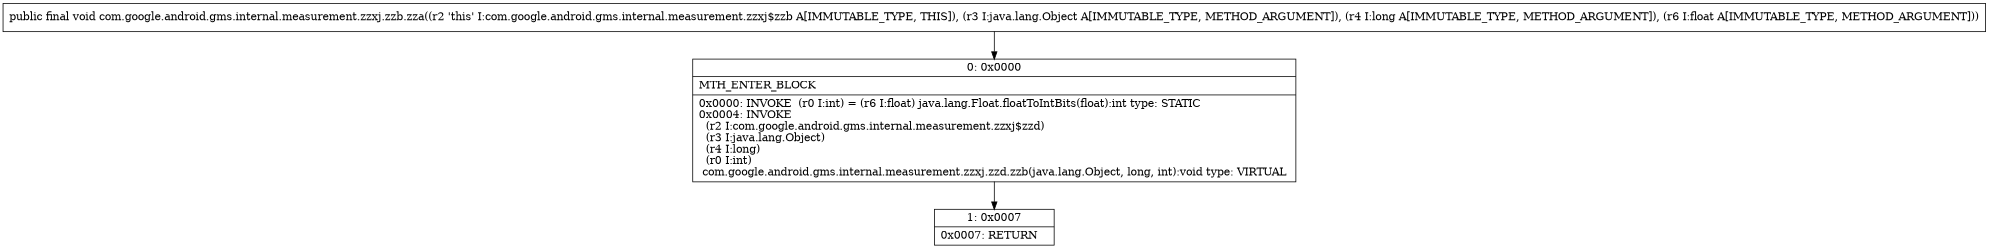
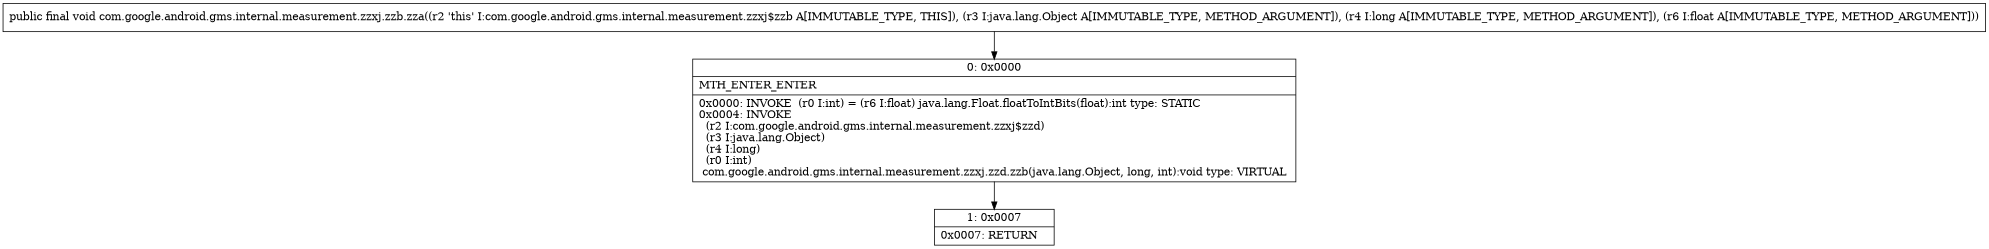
(758, 85) -> (758, 85)
